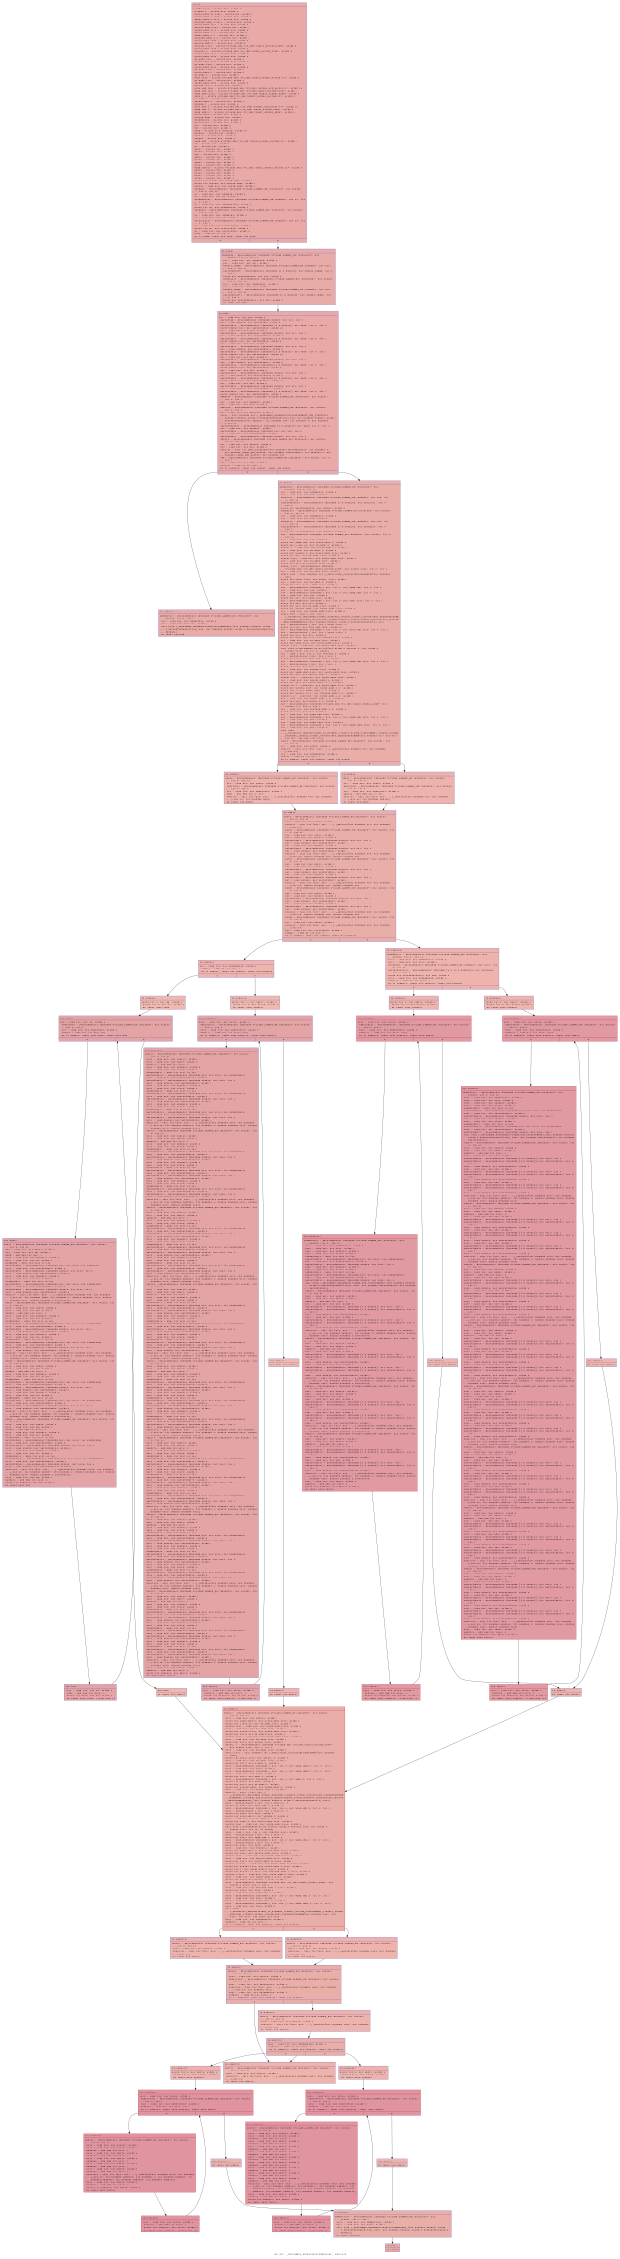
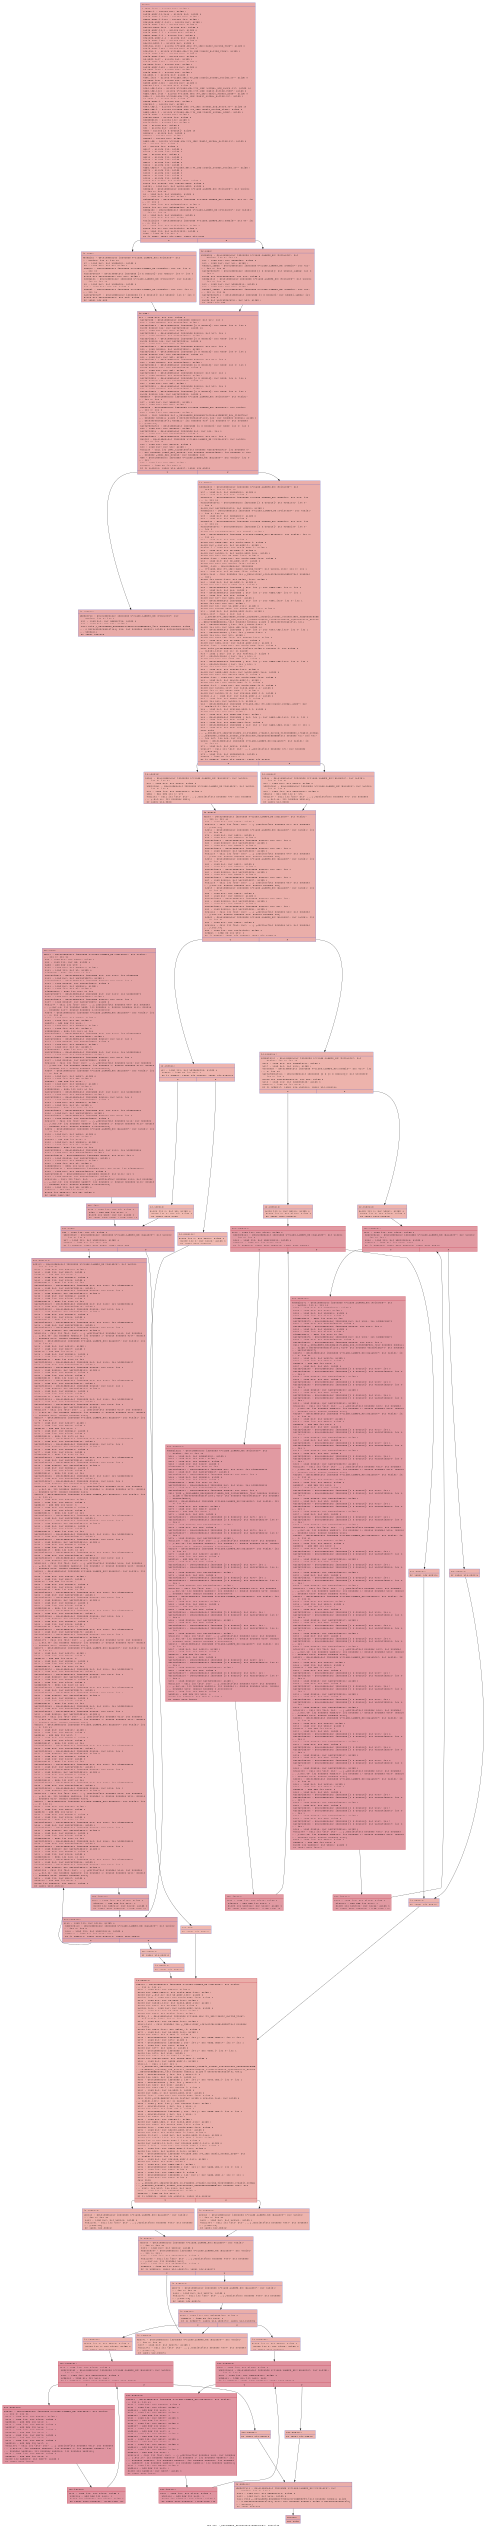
none -> (139, 277)
(84, 1139) -> (89, 1254)
